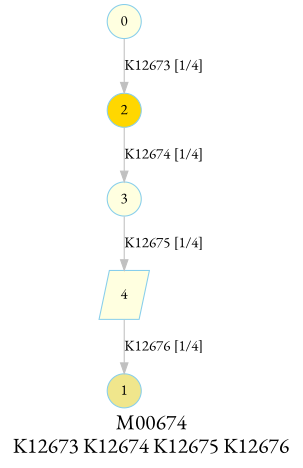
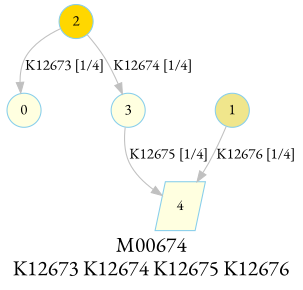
(124, 61) -> (31, 49)
(124, 341) -> (216, 150)
